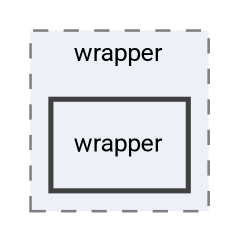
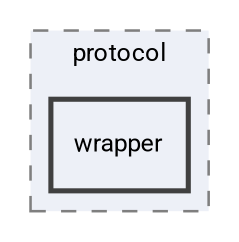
(120, 55) -> (120, 55)
